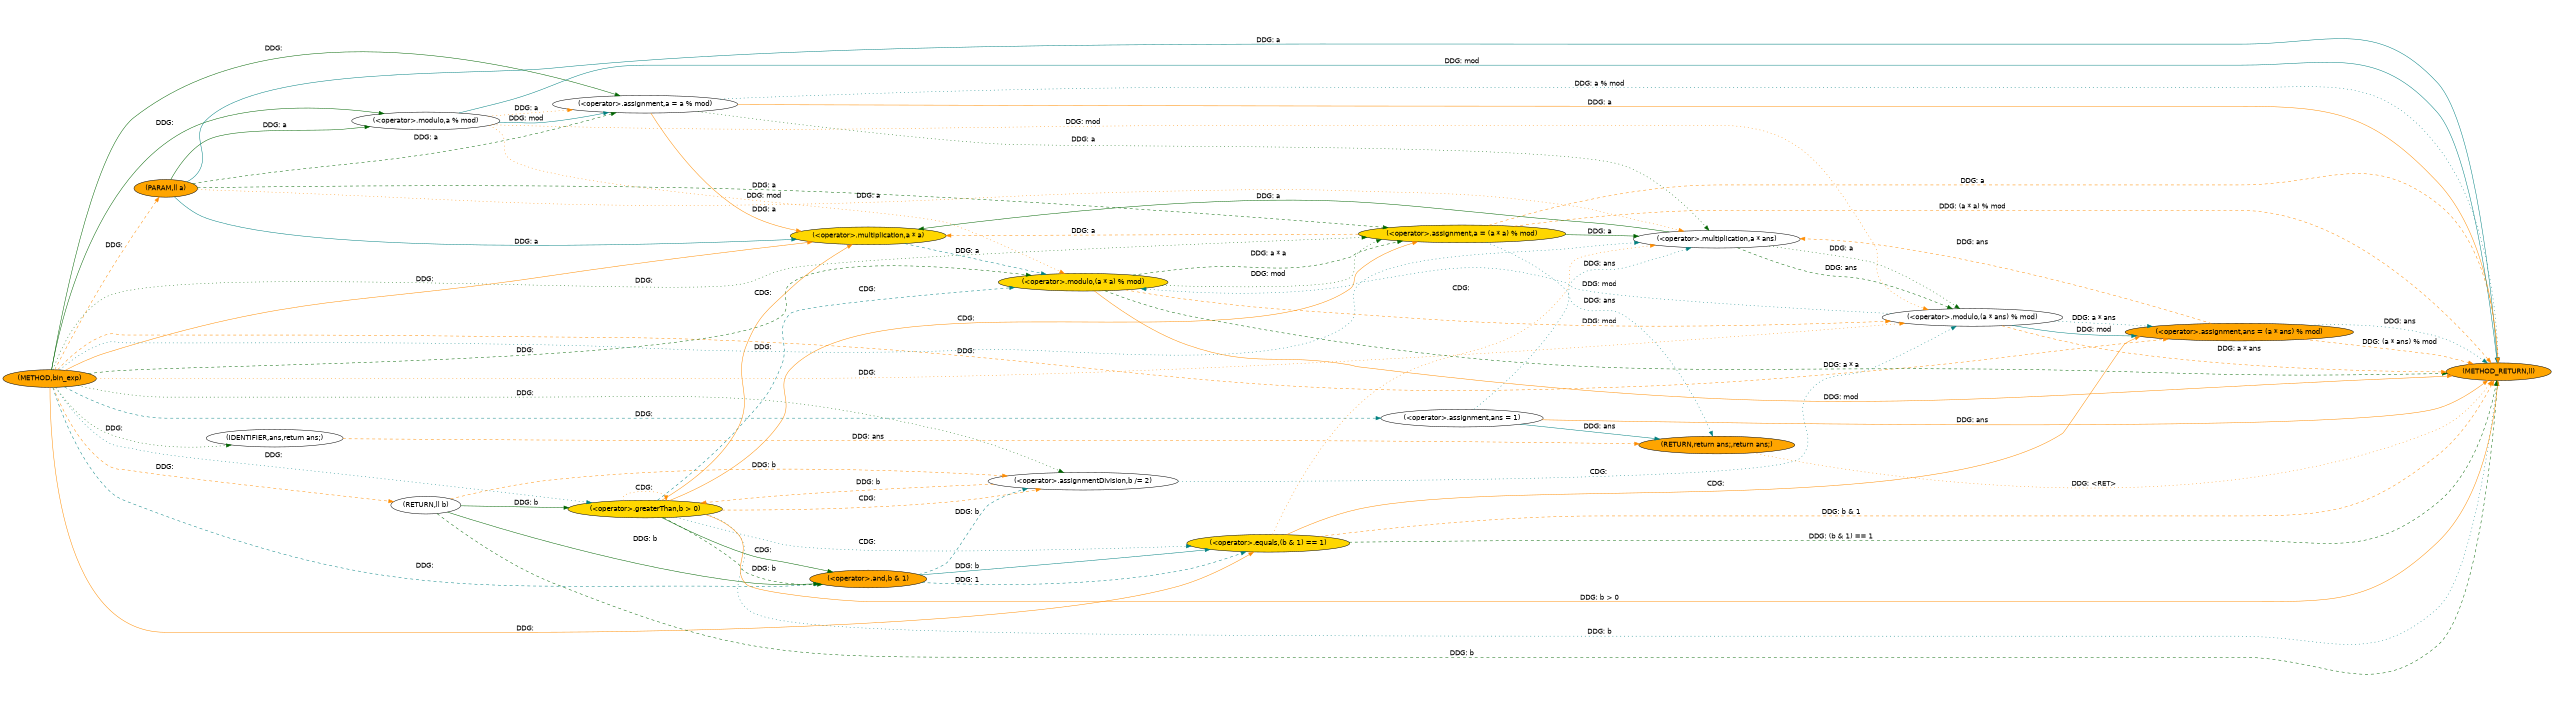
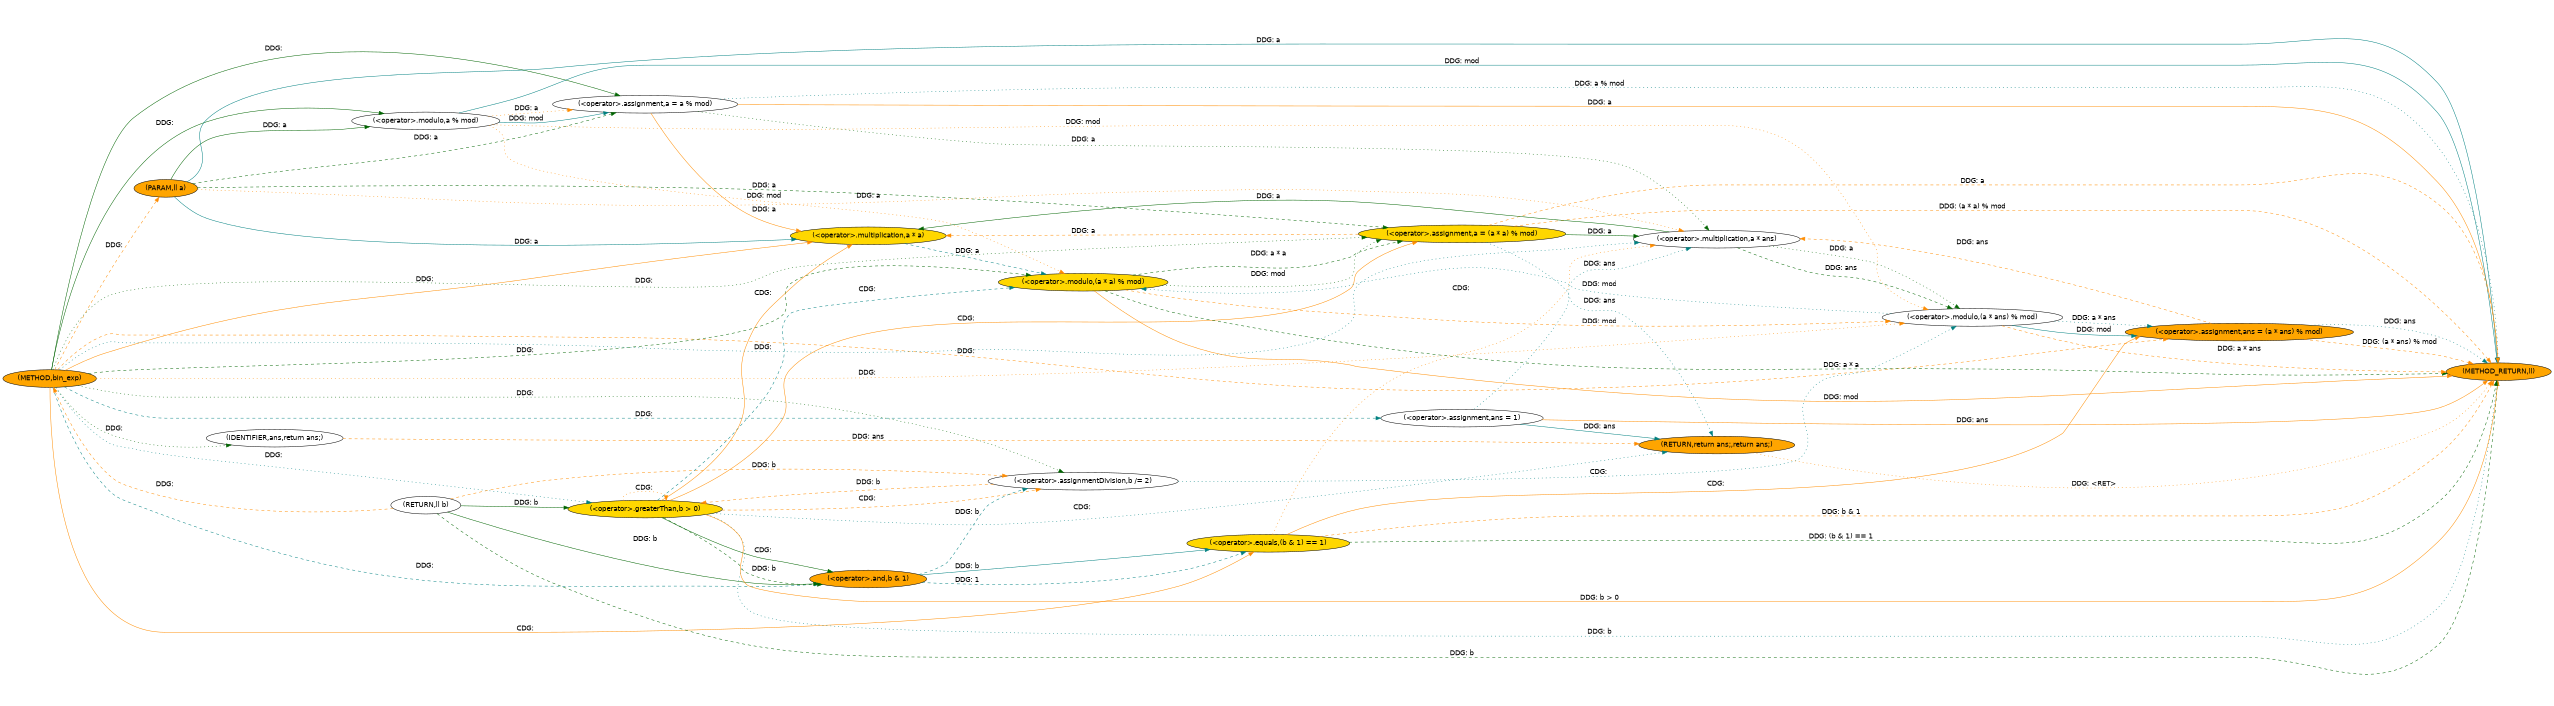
(200, 480) -> (199, 503)
(929, 551) -> (1189, 510)
(526, 629) -> (526, 629)
